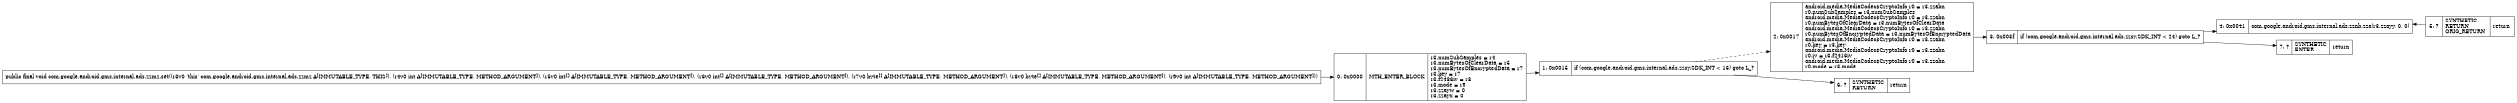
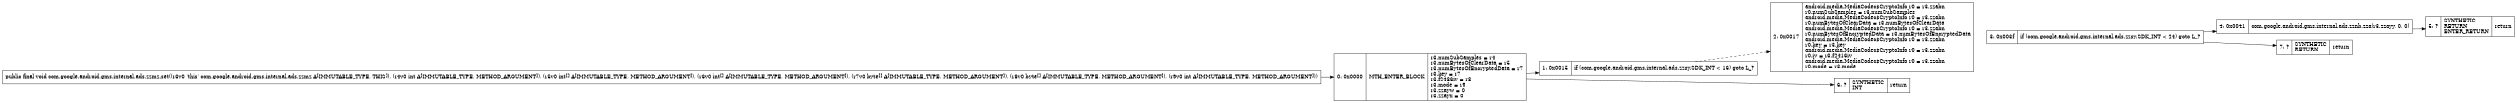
(2421, 24) -> (2417, 29)
(2465, 32) -> (2466, 32)
(1978, 37) -> none
(2305, 50) -> (2307, 50)
(1782, 79) -> (1678, 82)
(1864, 88) -> (1857, 88)
